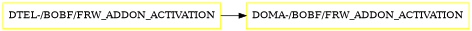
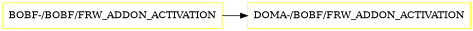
(112, 16) -> (112, 16)
